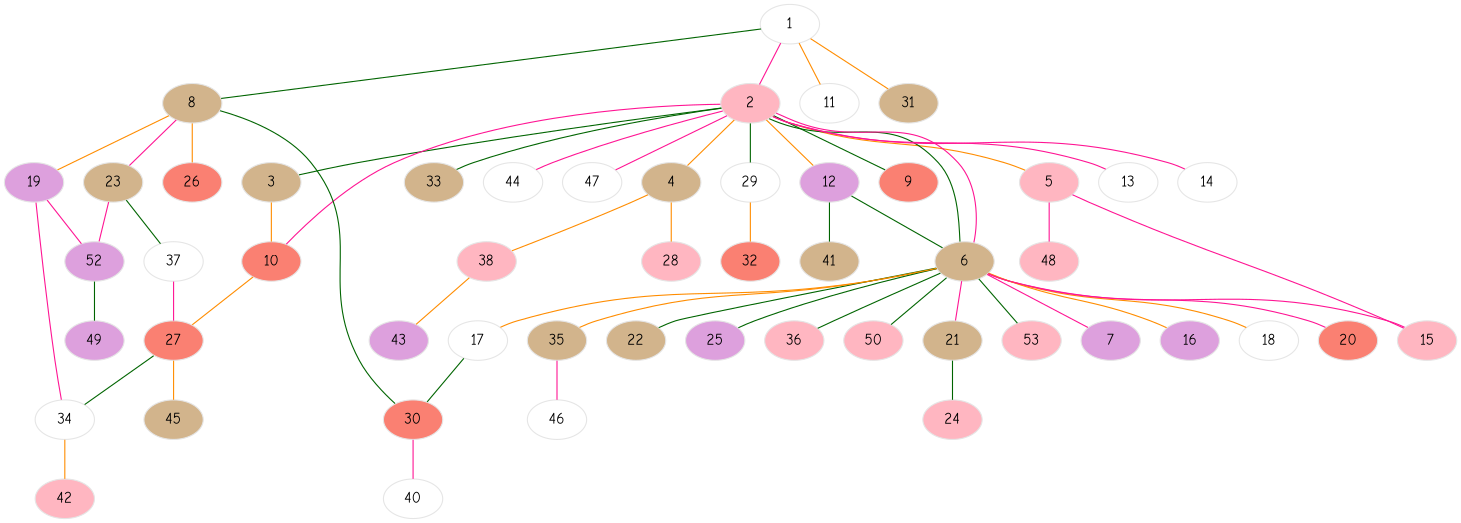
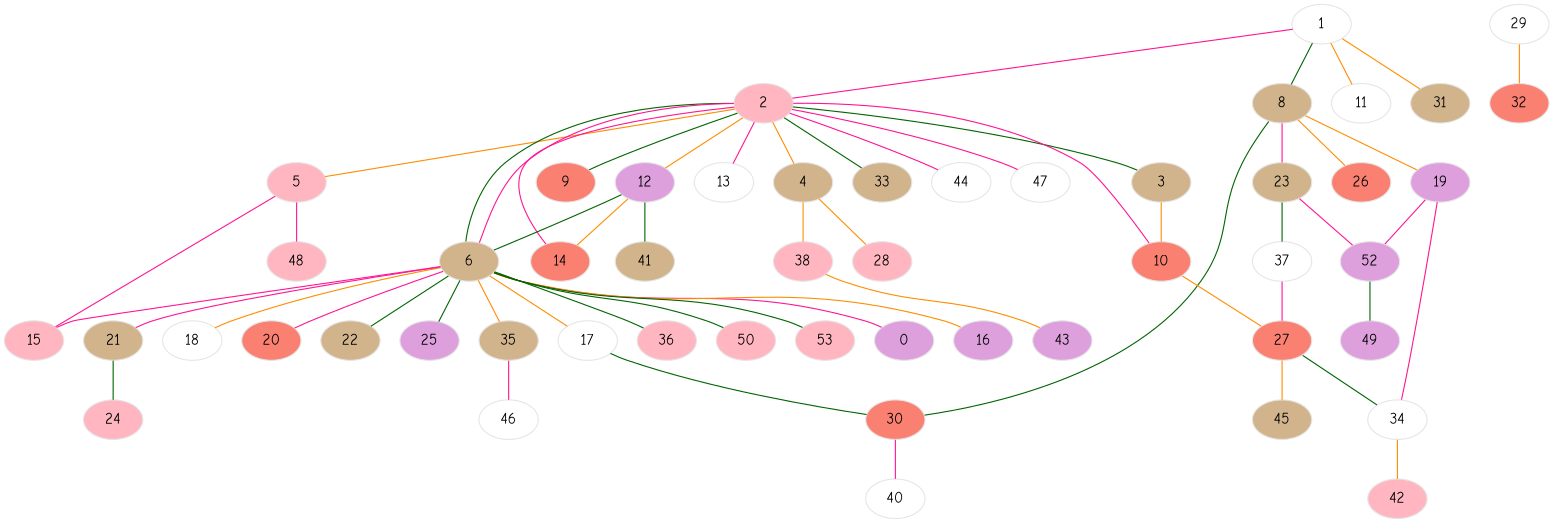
(750, 143) -> none
(1207, 182) -> (560, 261)
none -> (602, 222)
(1111, 341) -> (904, 341)
